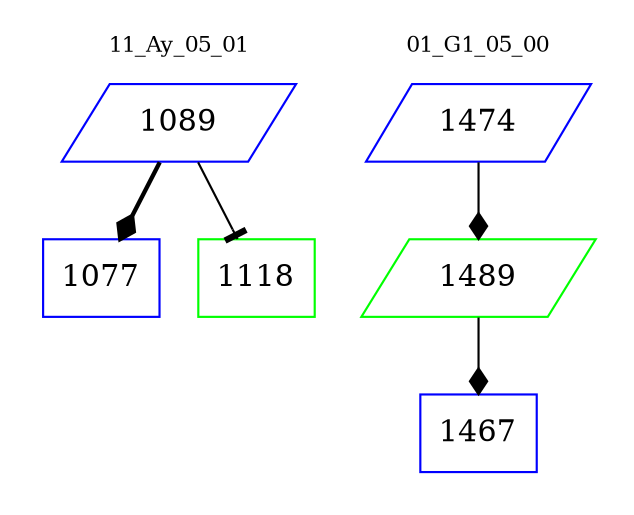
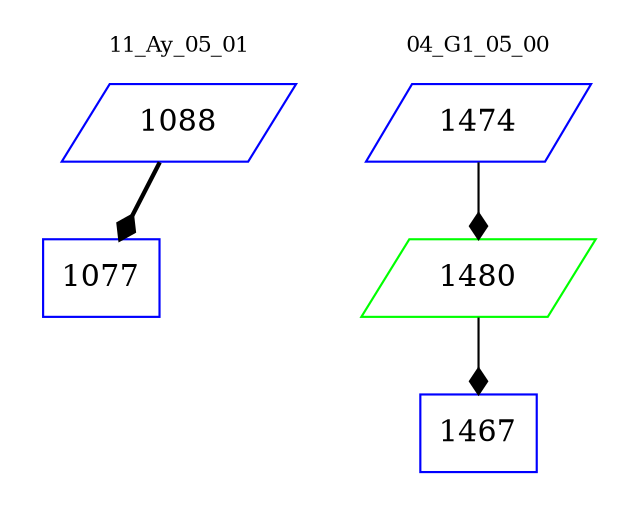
(479, 46) -> (479, 46)
(179, 123) -> (179, 123)
(257, 278) -> none
(479, 278) -> (479, 278)
